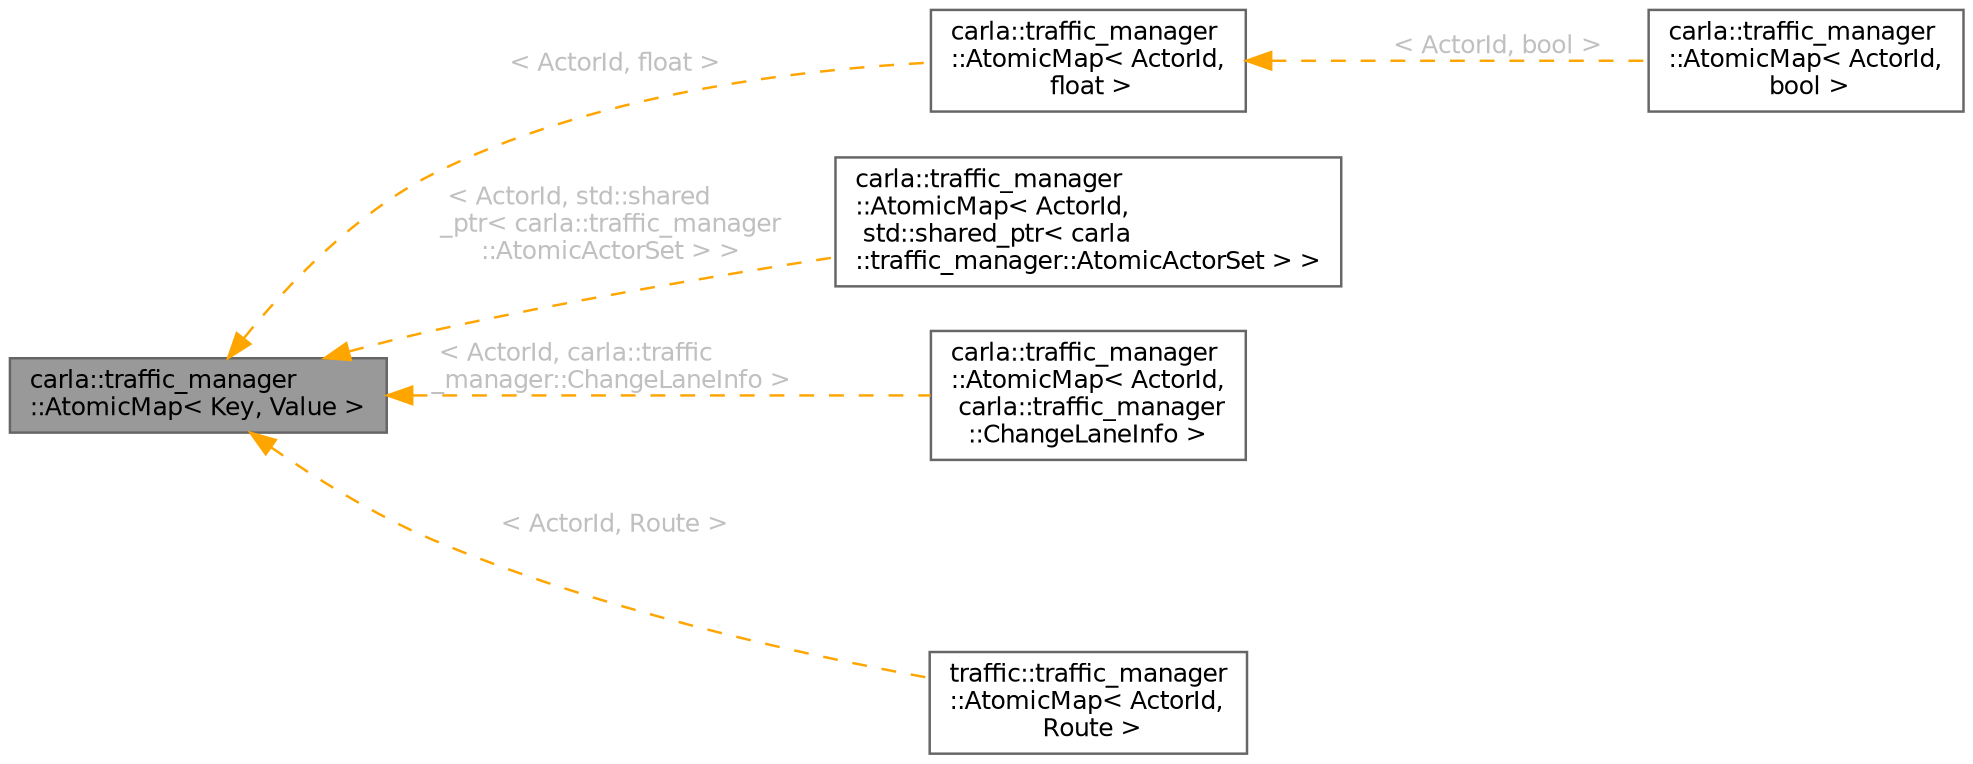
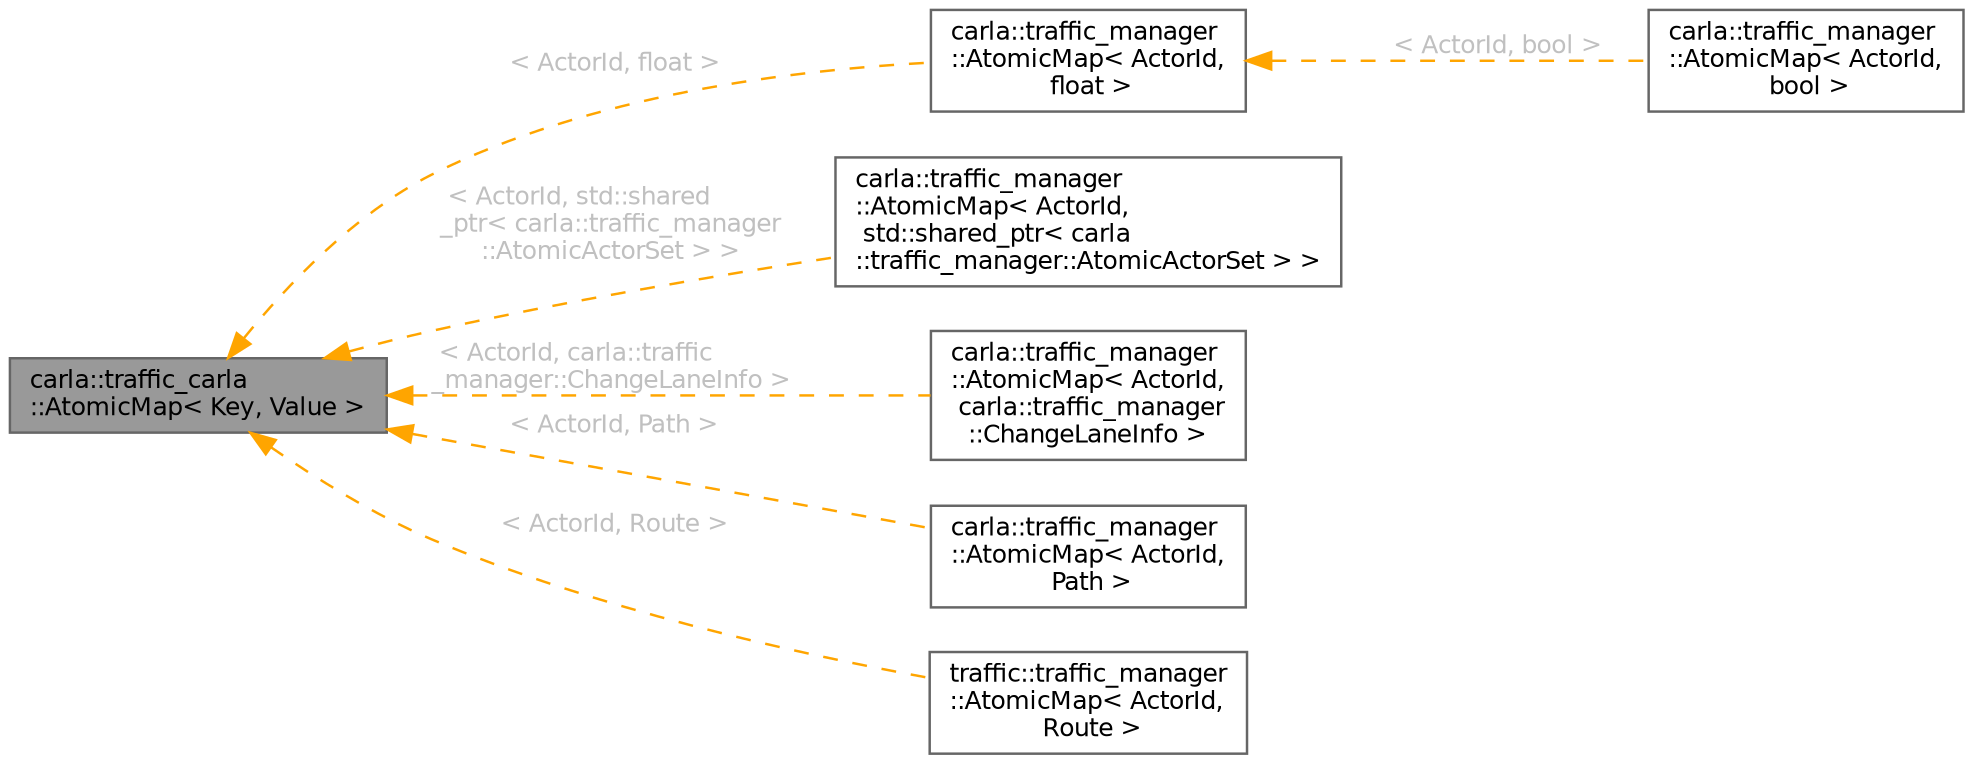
(198, 395) -> (198, 395)
none -> (1088, 557)
